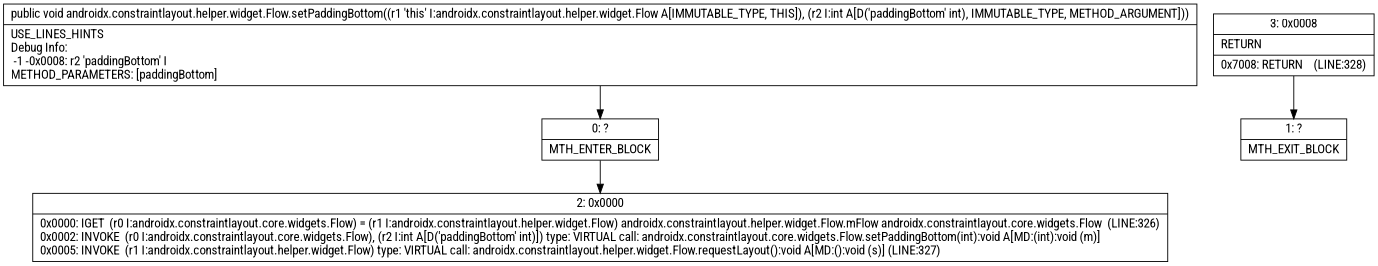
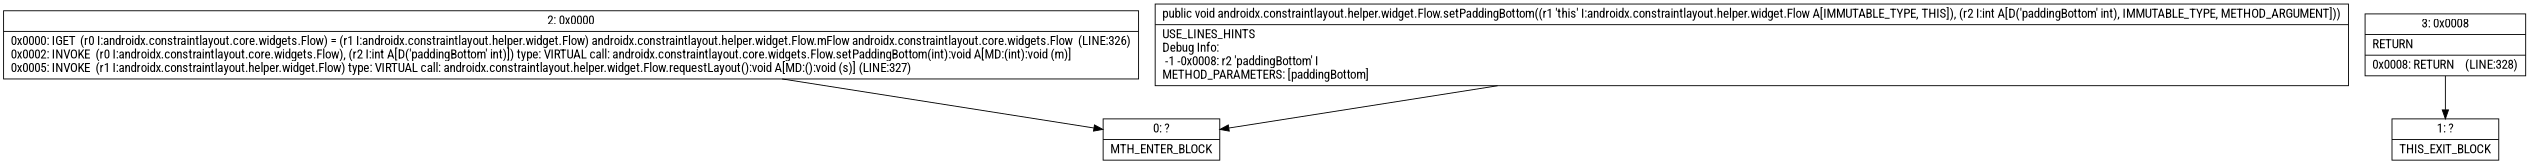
(1294, 65) -> (2445, 65)
(1294, 149) -> (2445, 149)
(600, 172) -> (938, 103)
